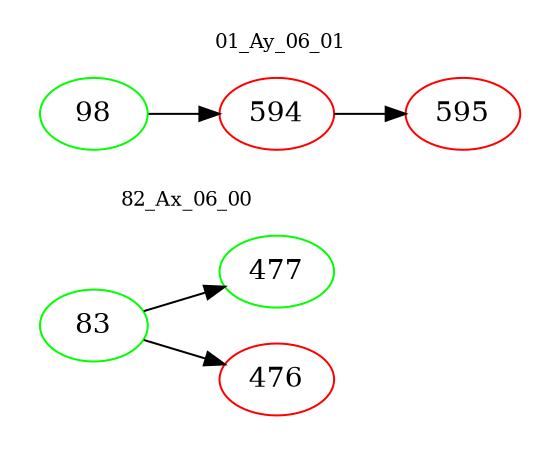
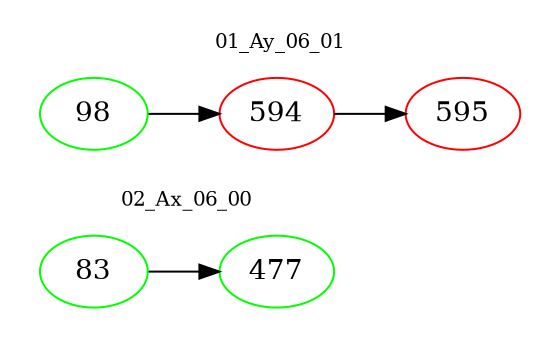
(187, 201) -> (187, 201)
(277, 379) -> none
